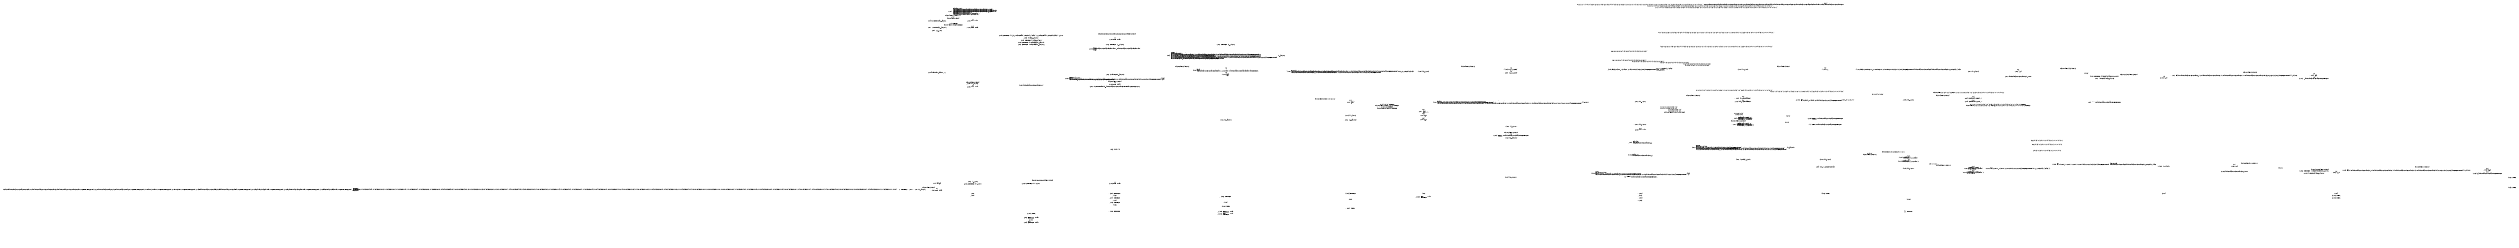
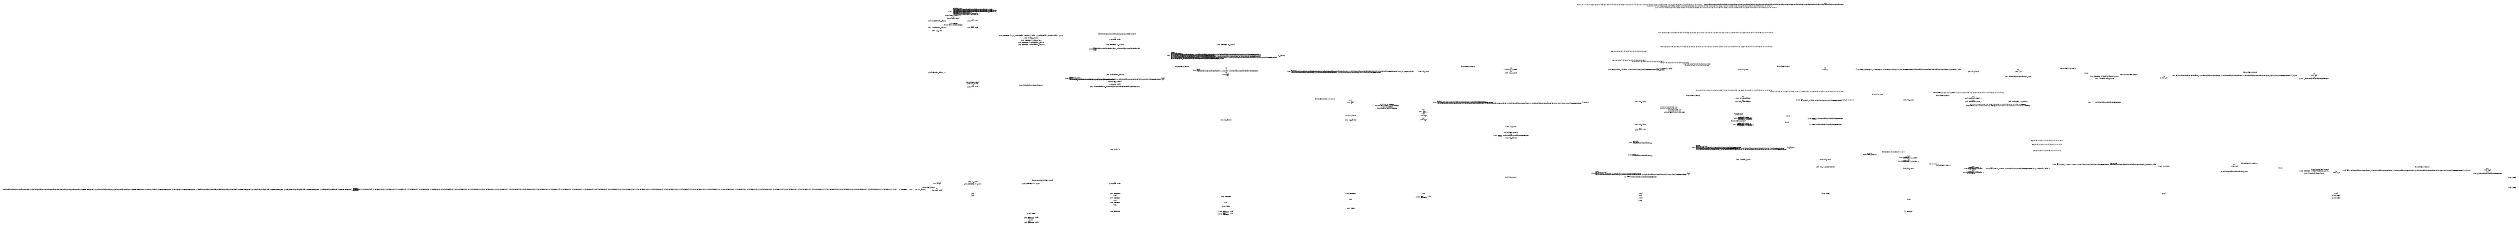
none -> (2018, 102)
